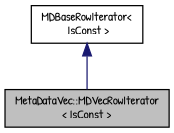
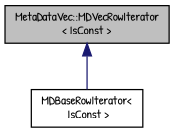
(87, 73) -> (87, 73)
